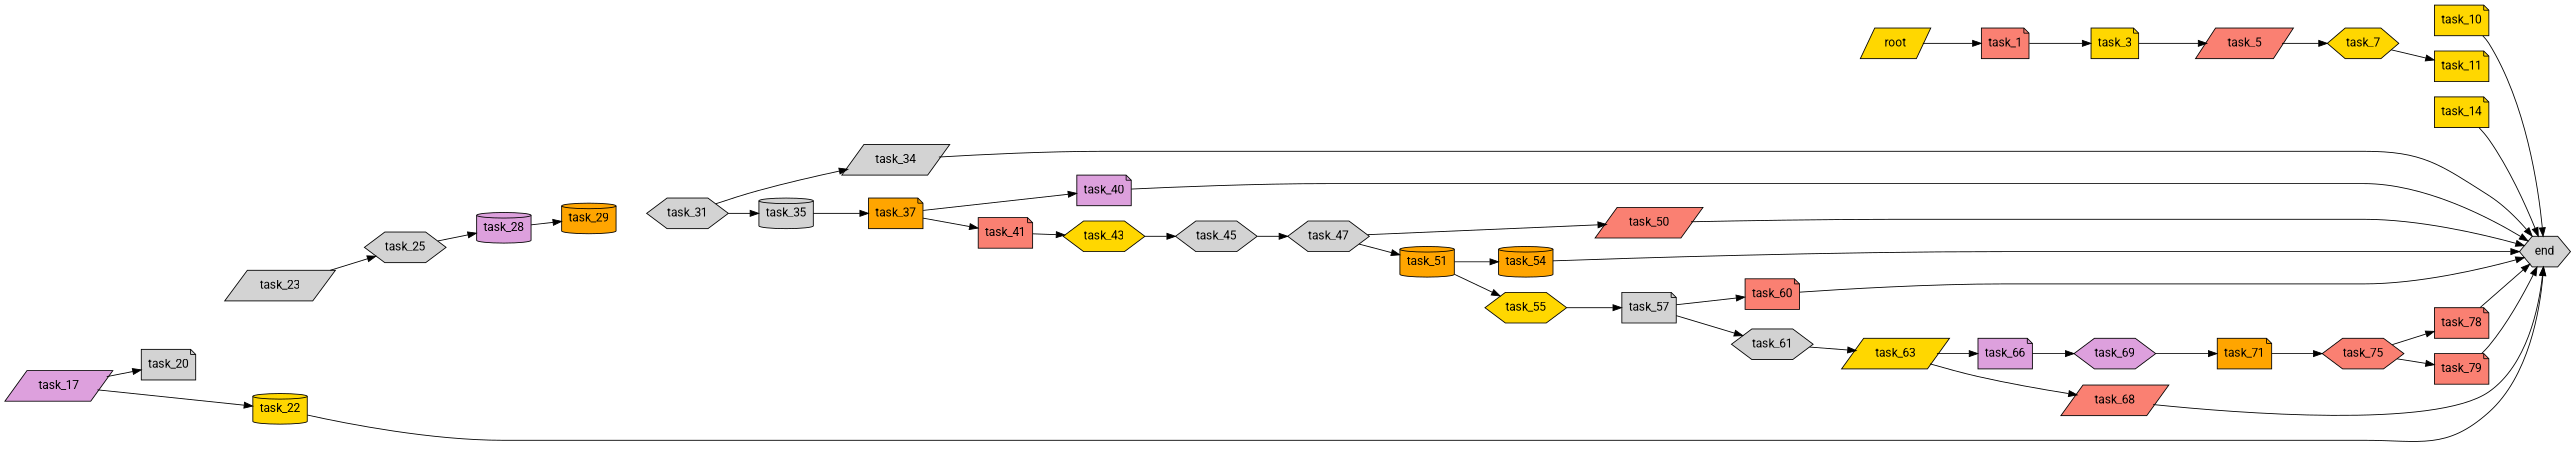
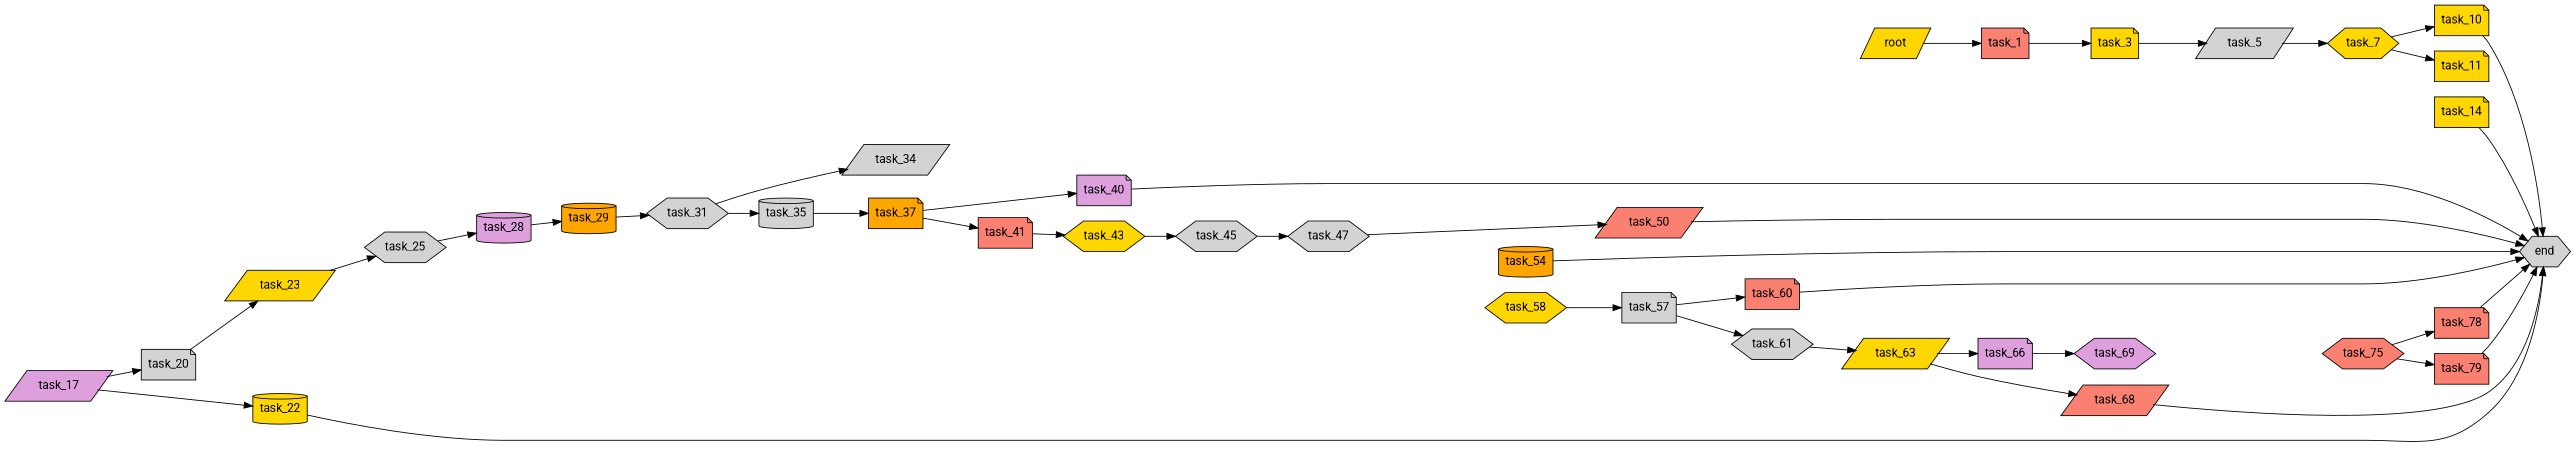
none -> (2409, 33)
(2245, 43) -> (2245, 43)
(1744, 151) -> none
none -> (628, 216)
(1427, 262) -> none
(280, 286) -> (280, 286)
(1526, 308) -> (1526, 308)
none -> (221, 328)
(2245, 354) -> none
